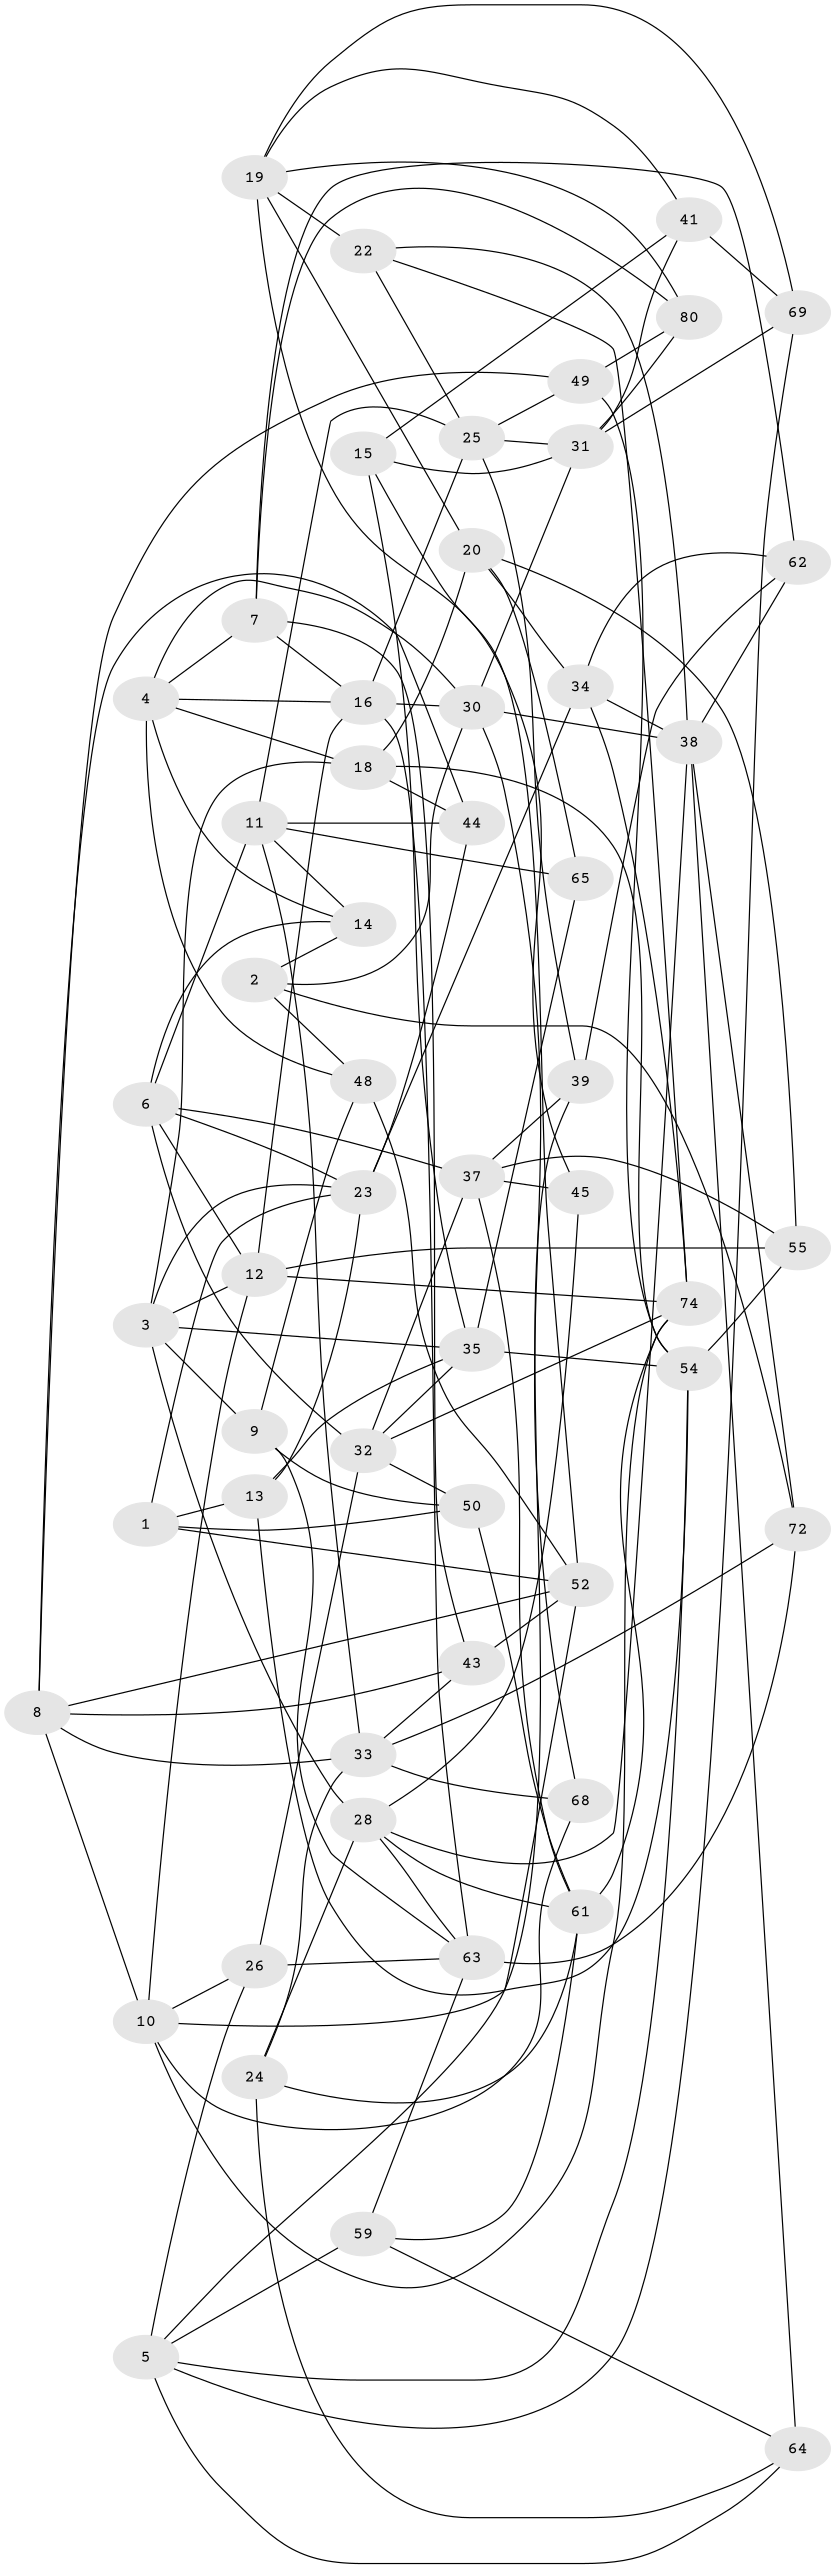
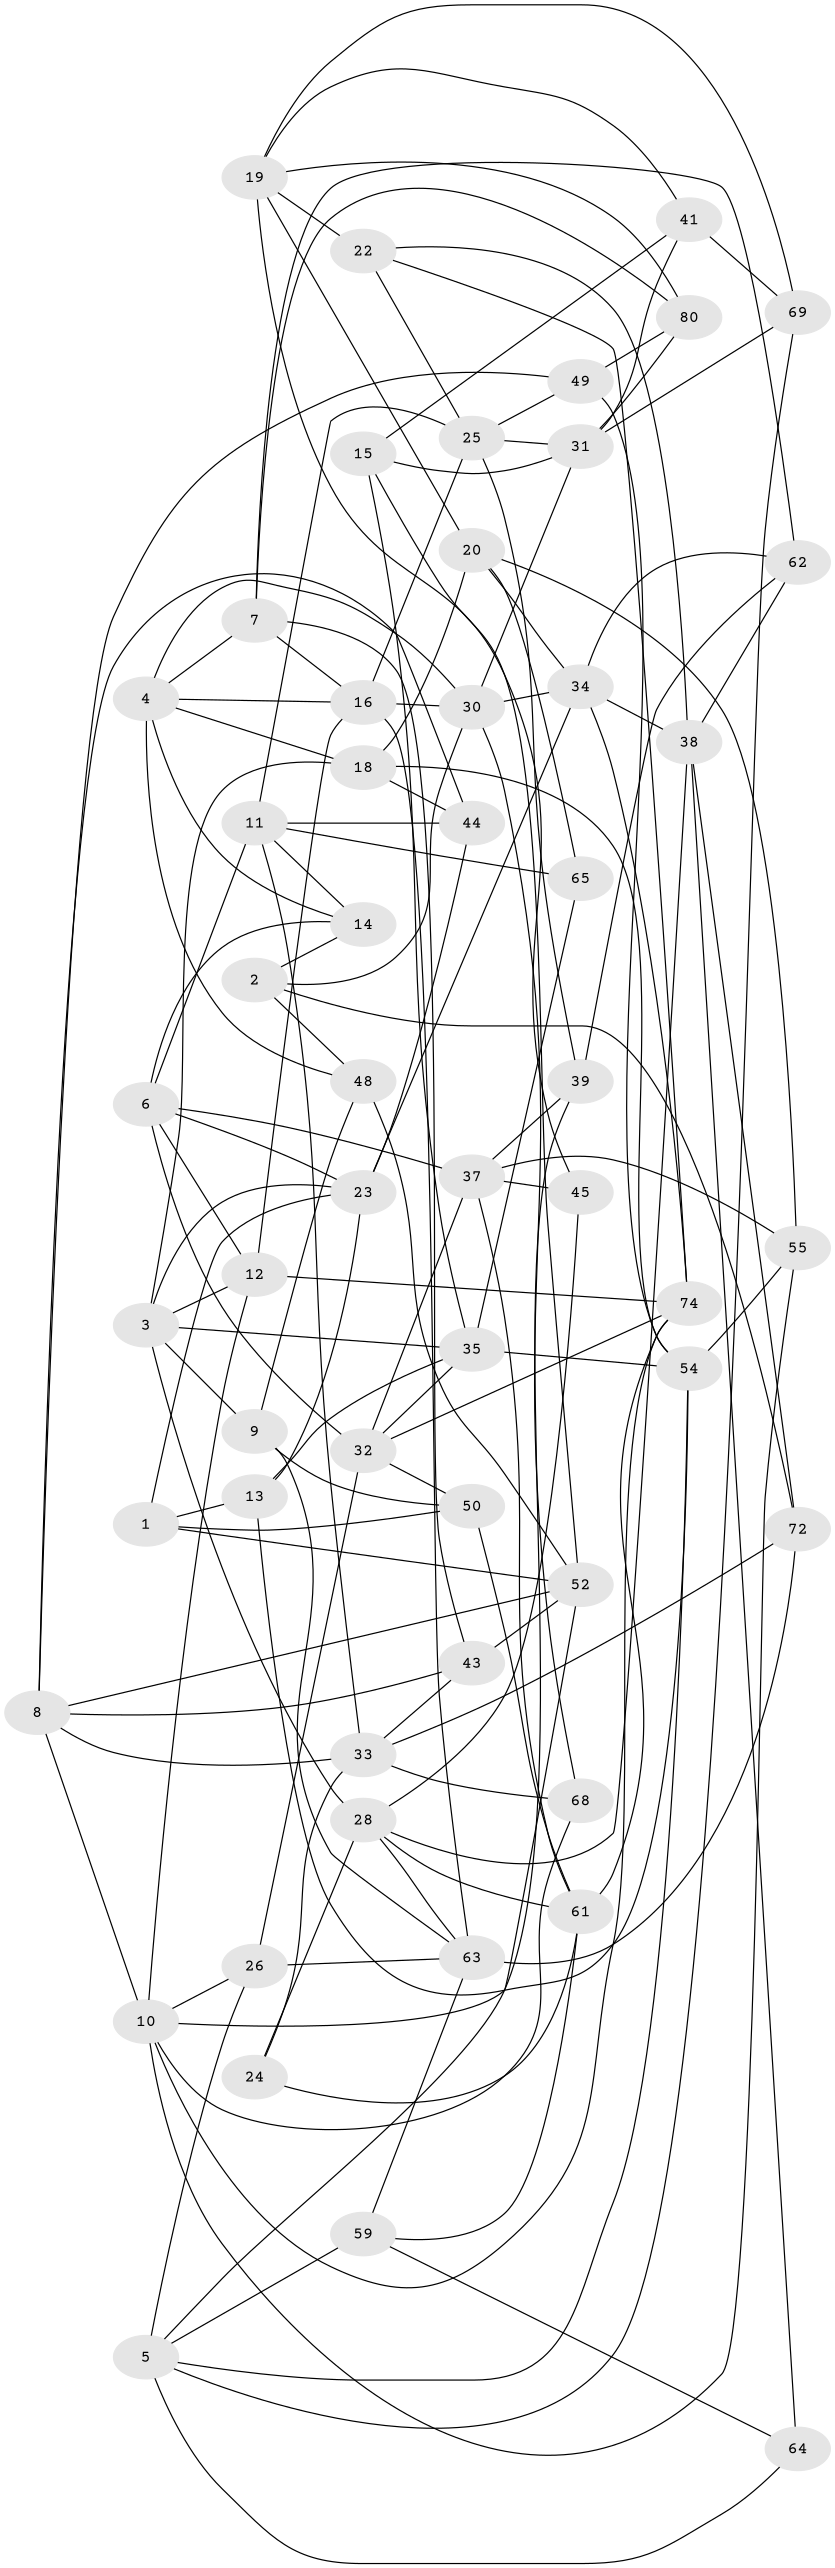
(581, 725) -> (524, 697)
(525, 1248) -> (742, 2228)
(380, 2482) -> none
